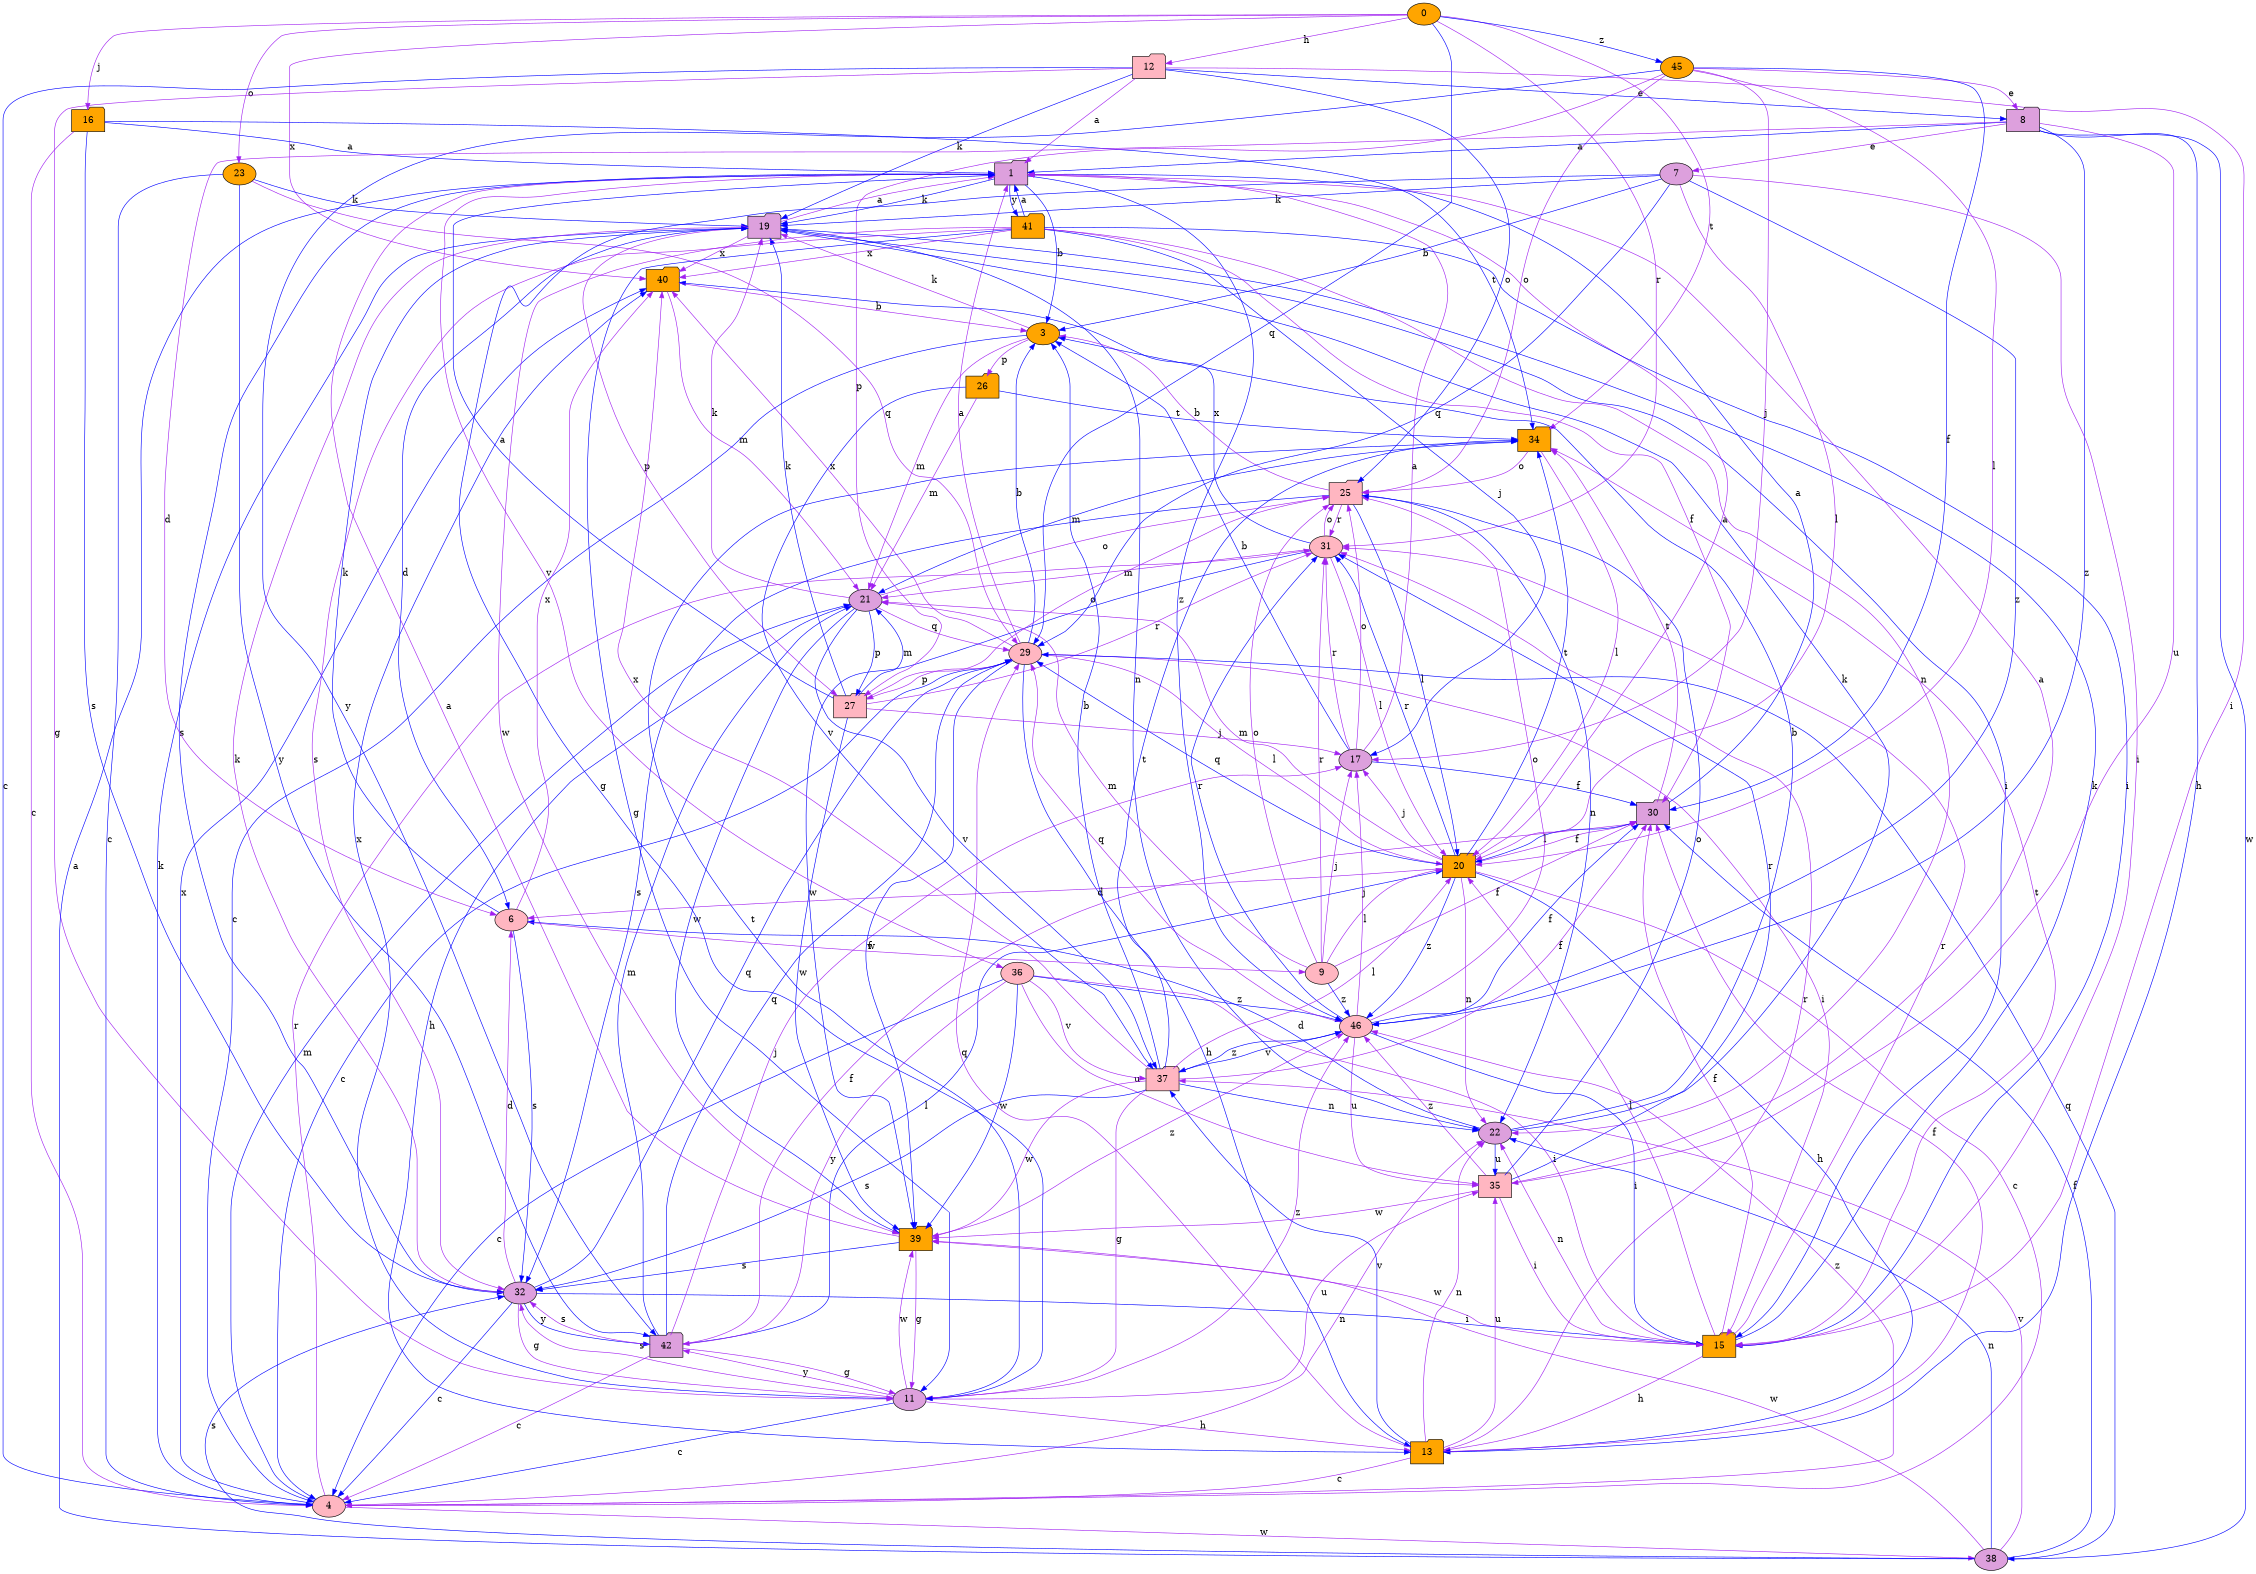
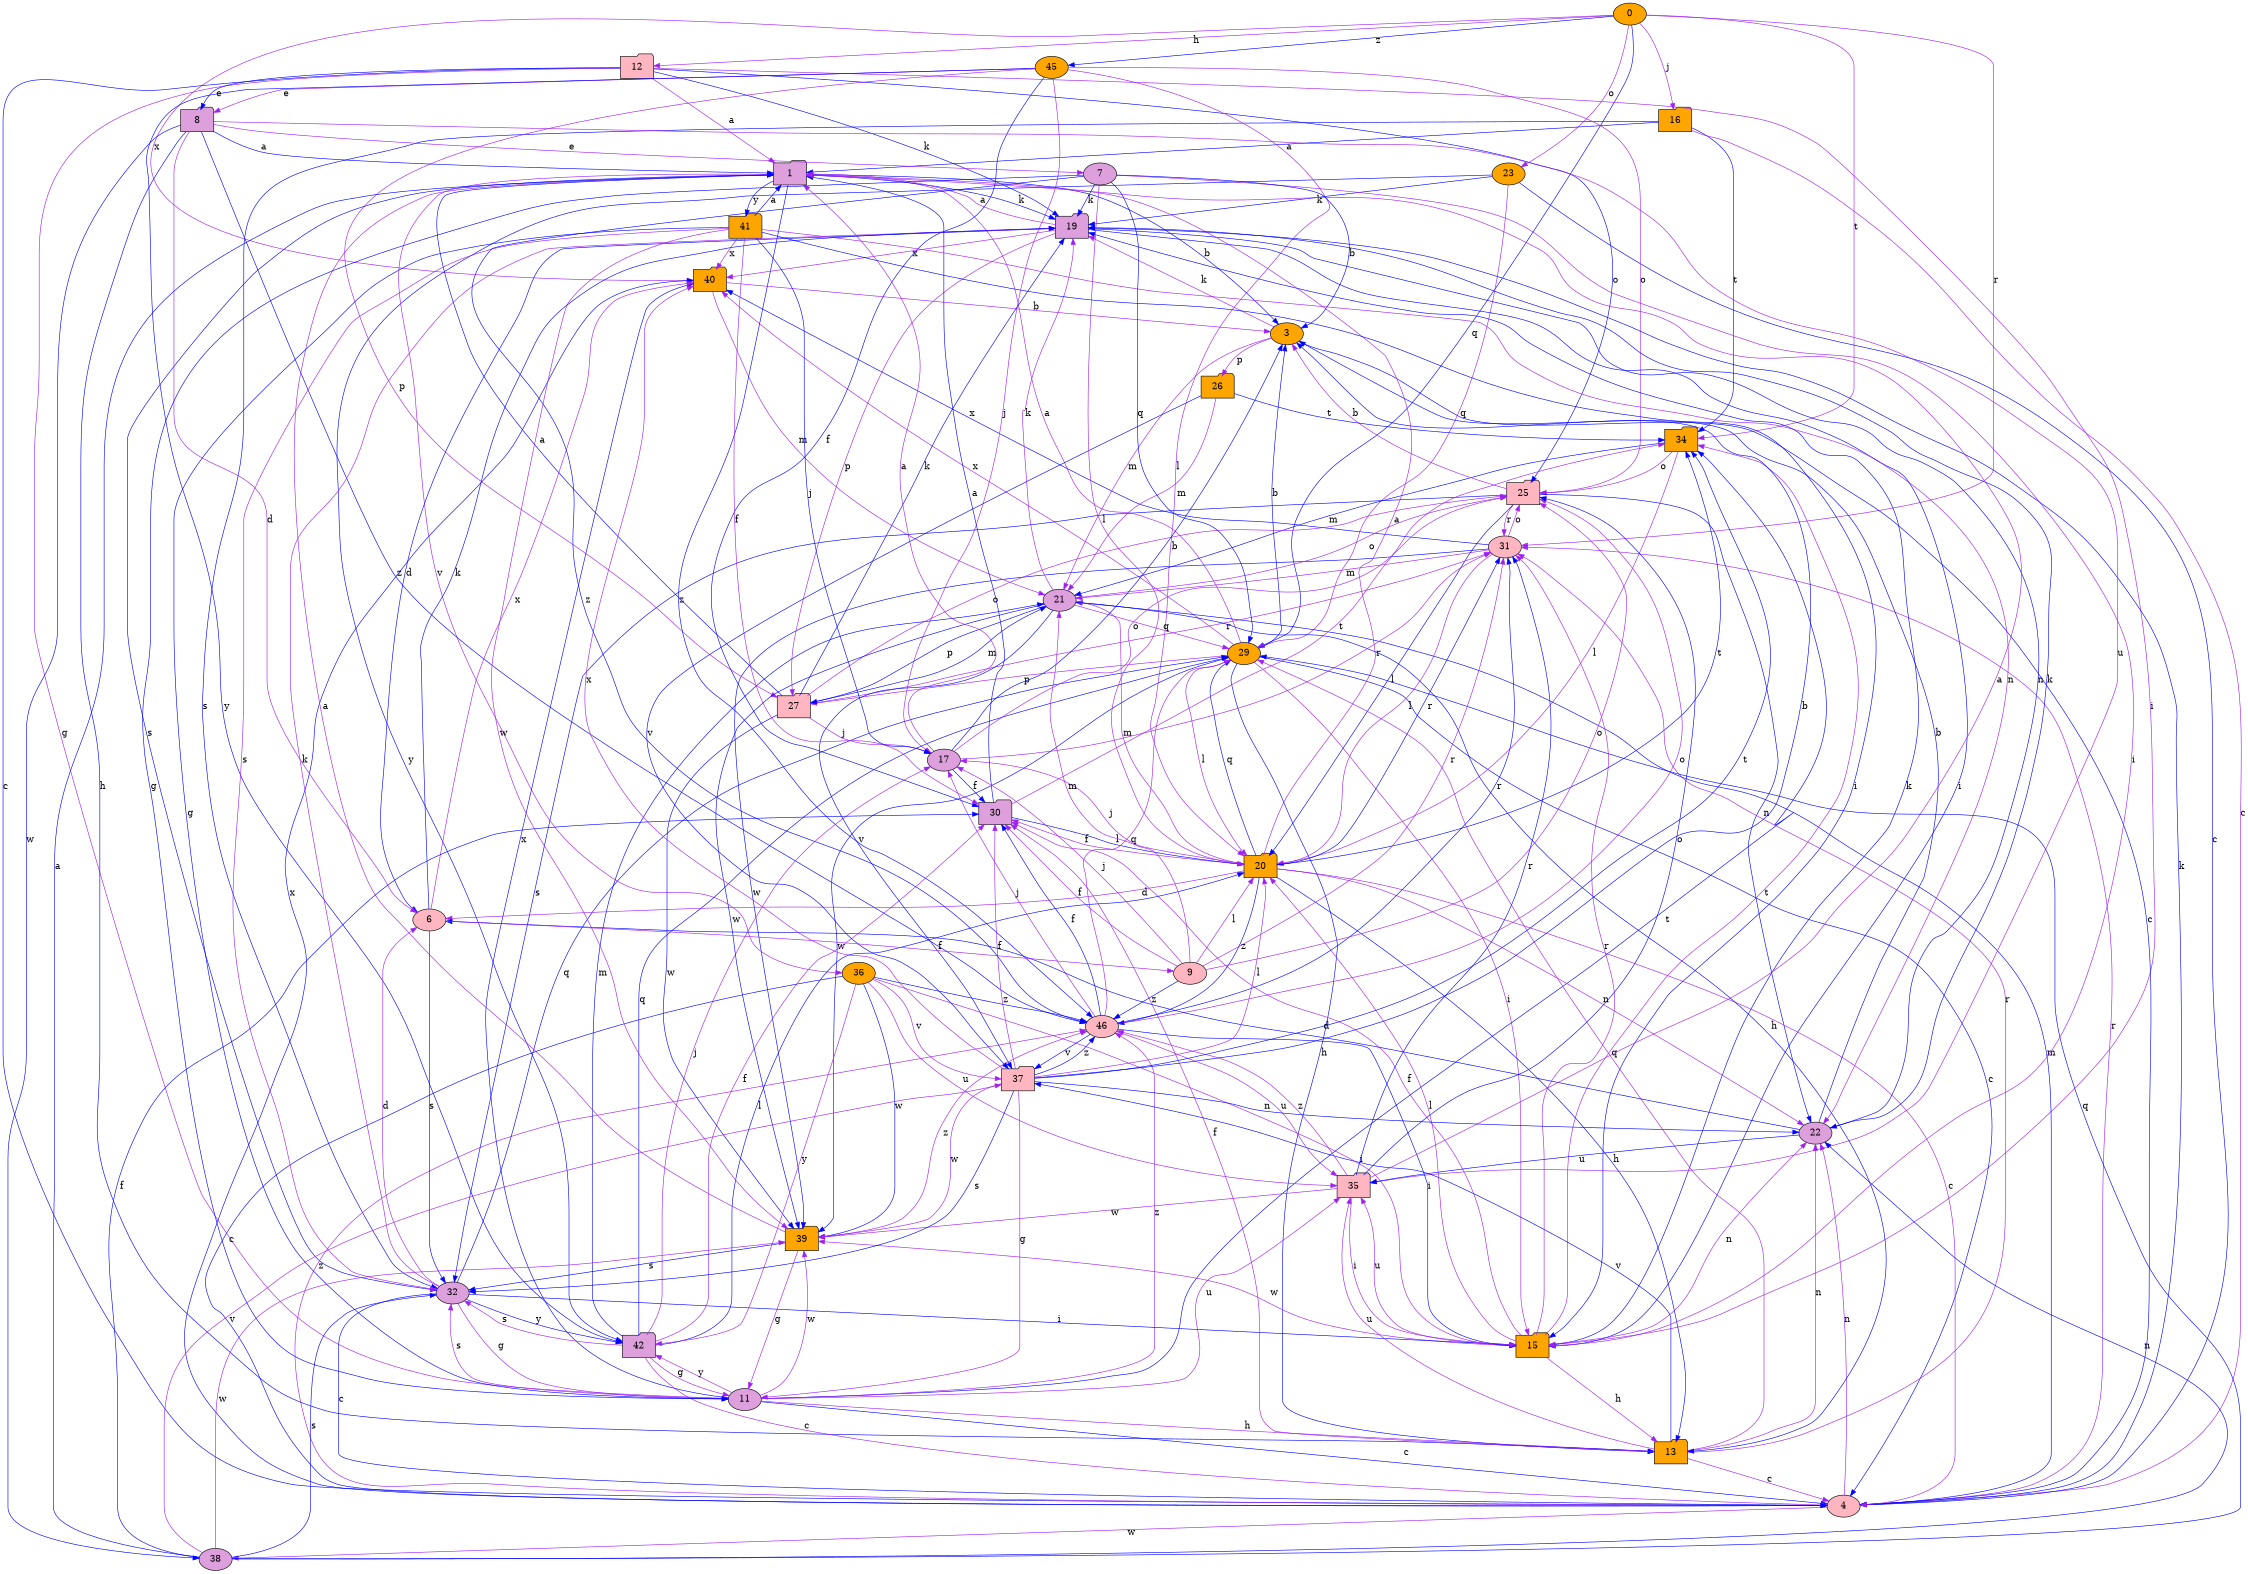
(1025, 654) -> (1244, 654)
(1017, 973) -> (859, 973)
none -> (1394, 1322)
